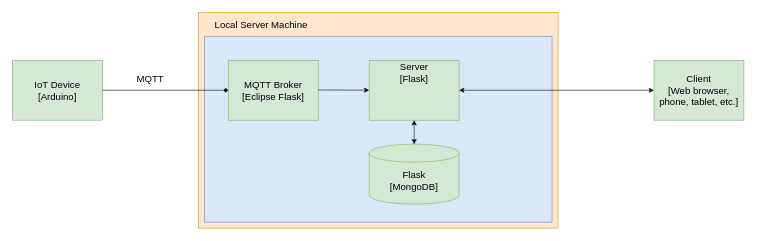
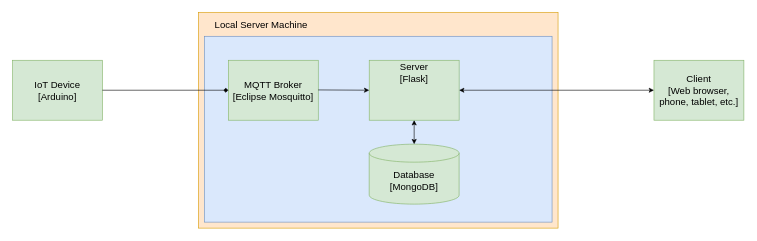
(150, 78) -> none
(273, 90) -> (273, 90)
(414, 181) -> (414, 181)
